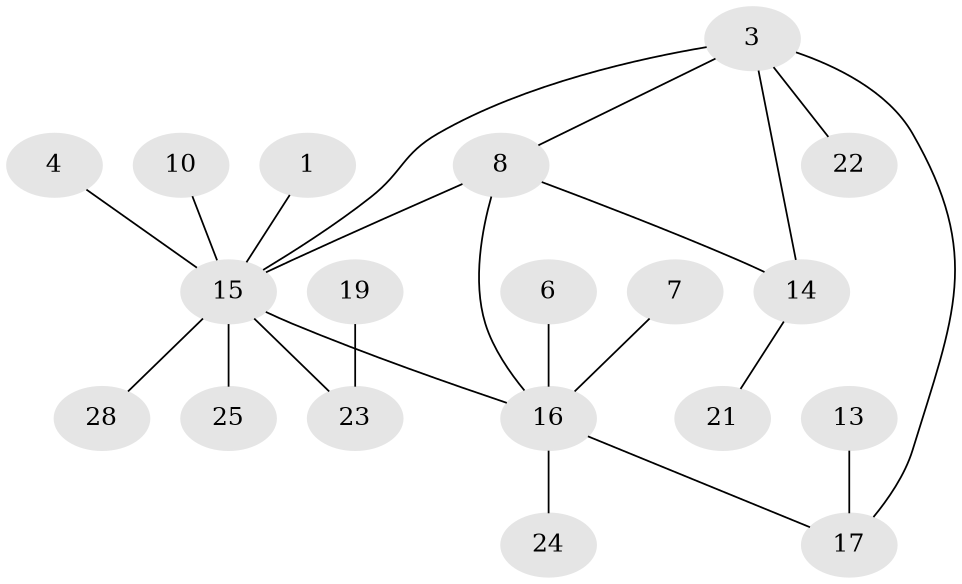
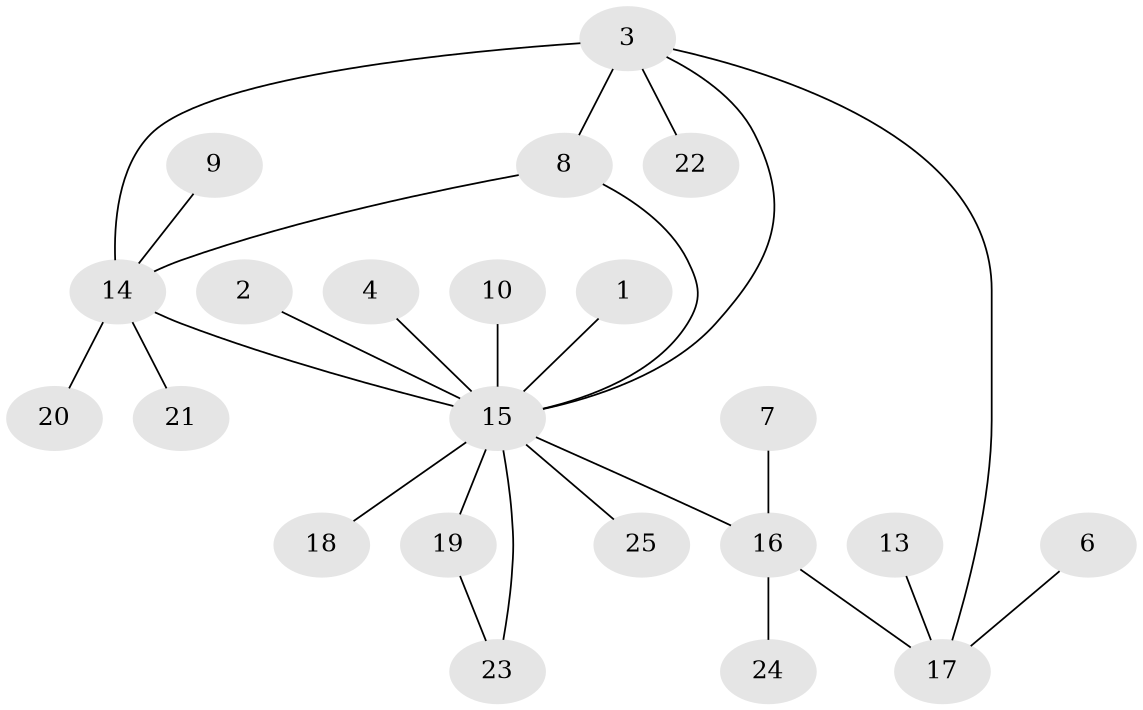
none -> (215, 165)
none -> (244, 292)
(480, 299) -> none
(549, 355) -> (1015, 609)
none -> (302, 364)
none -> (55, 418)
(102, 418) -> (322, 545)
none -> (473, 482)
